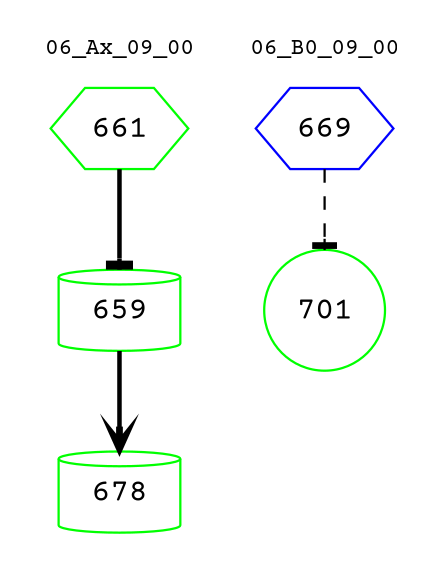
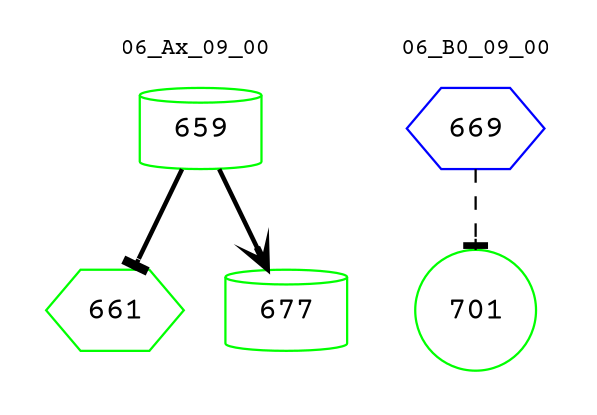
(119, 214) -> (160, 214)
(119, 492) -> (286, 310)
